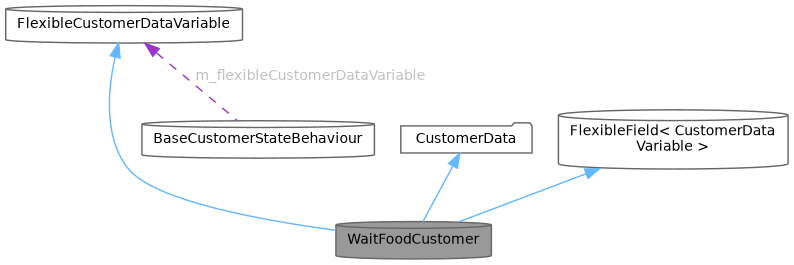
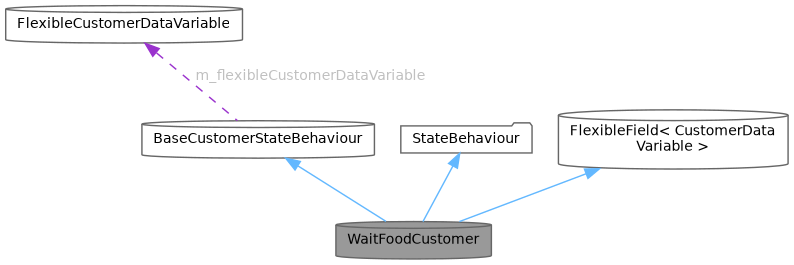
(466, 139) -> (466, 139)
(172, 195) -> (342, 194)
